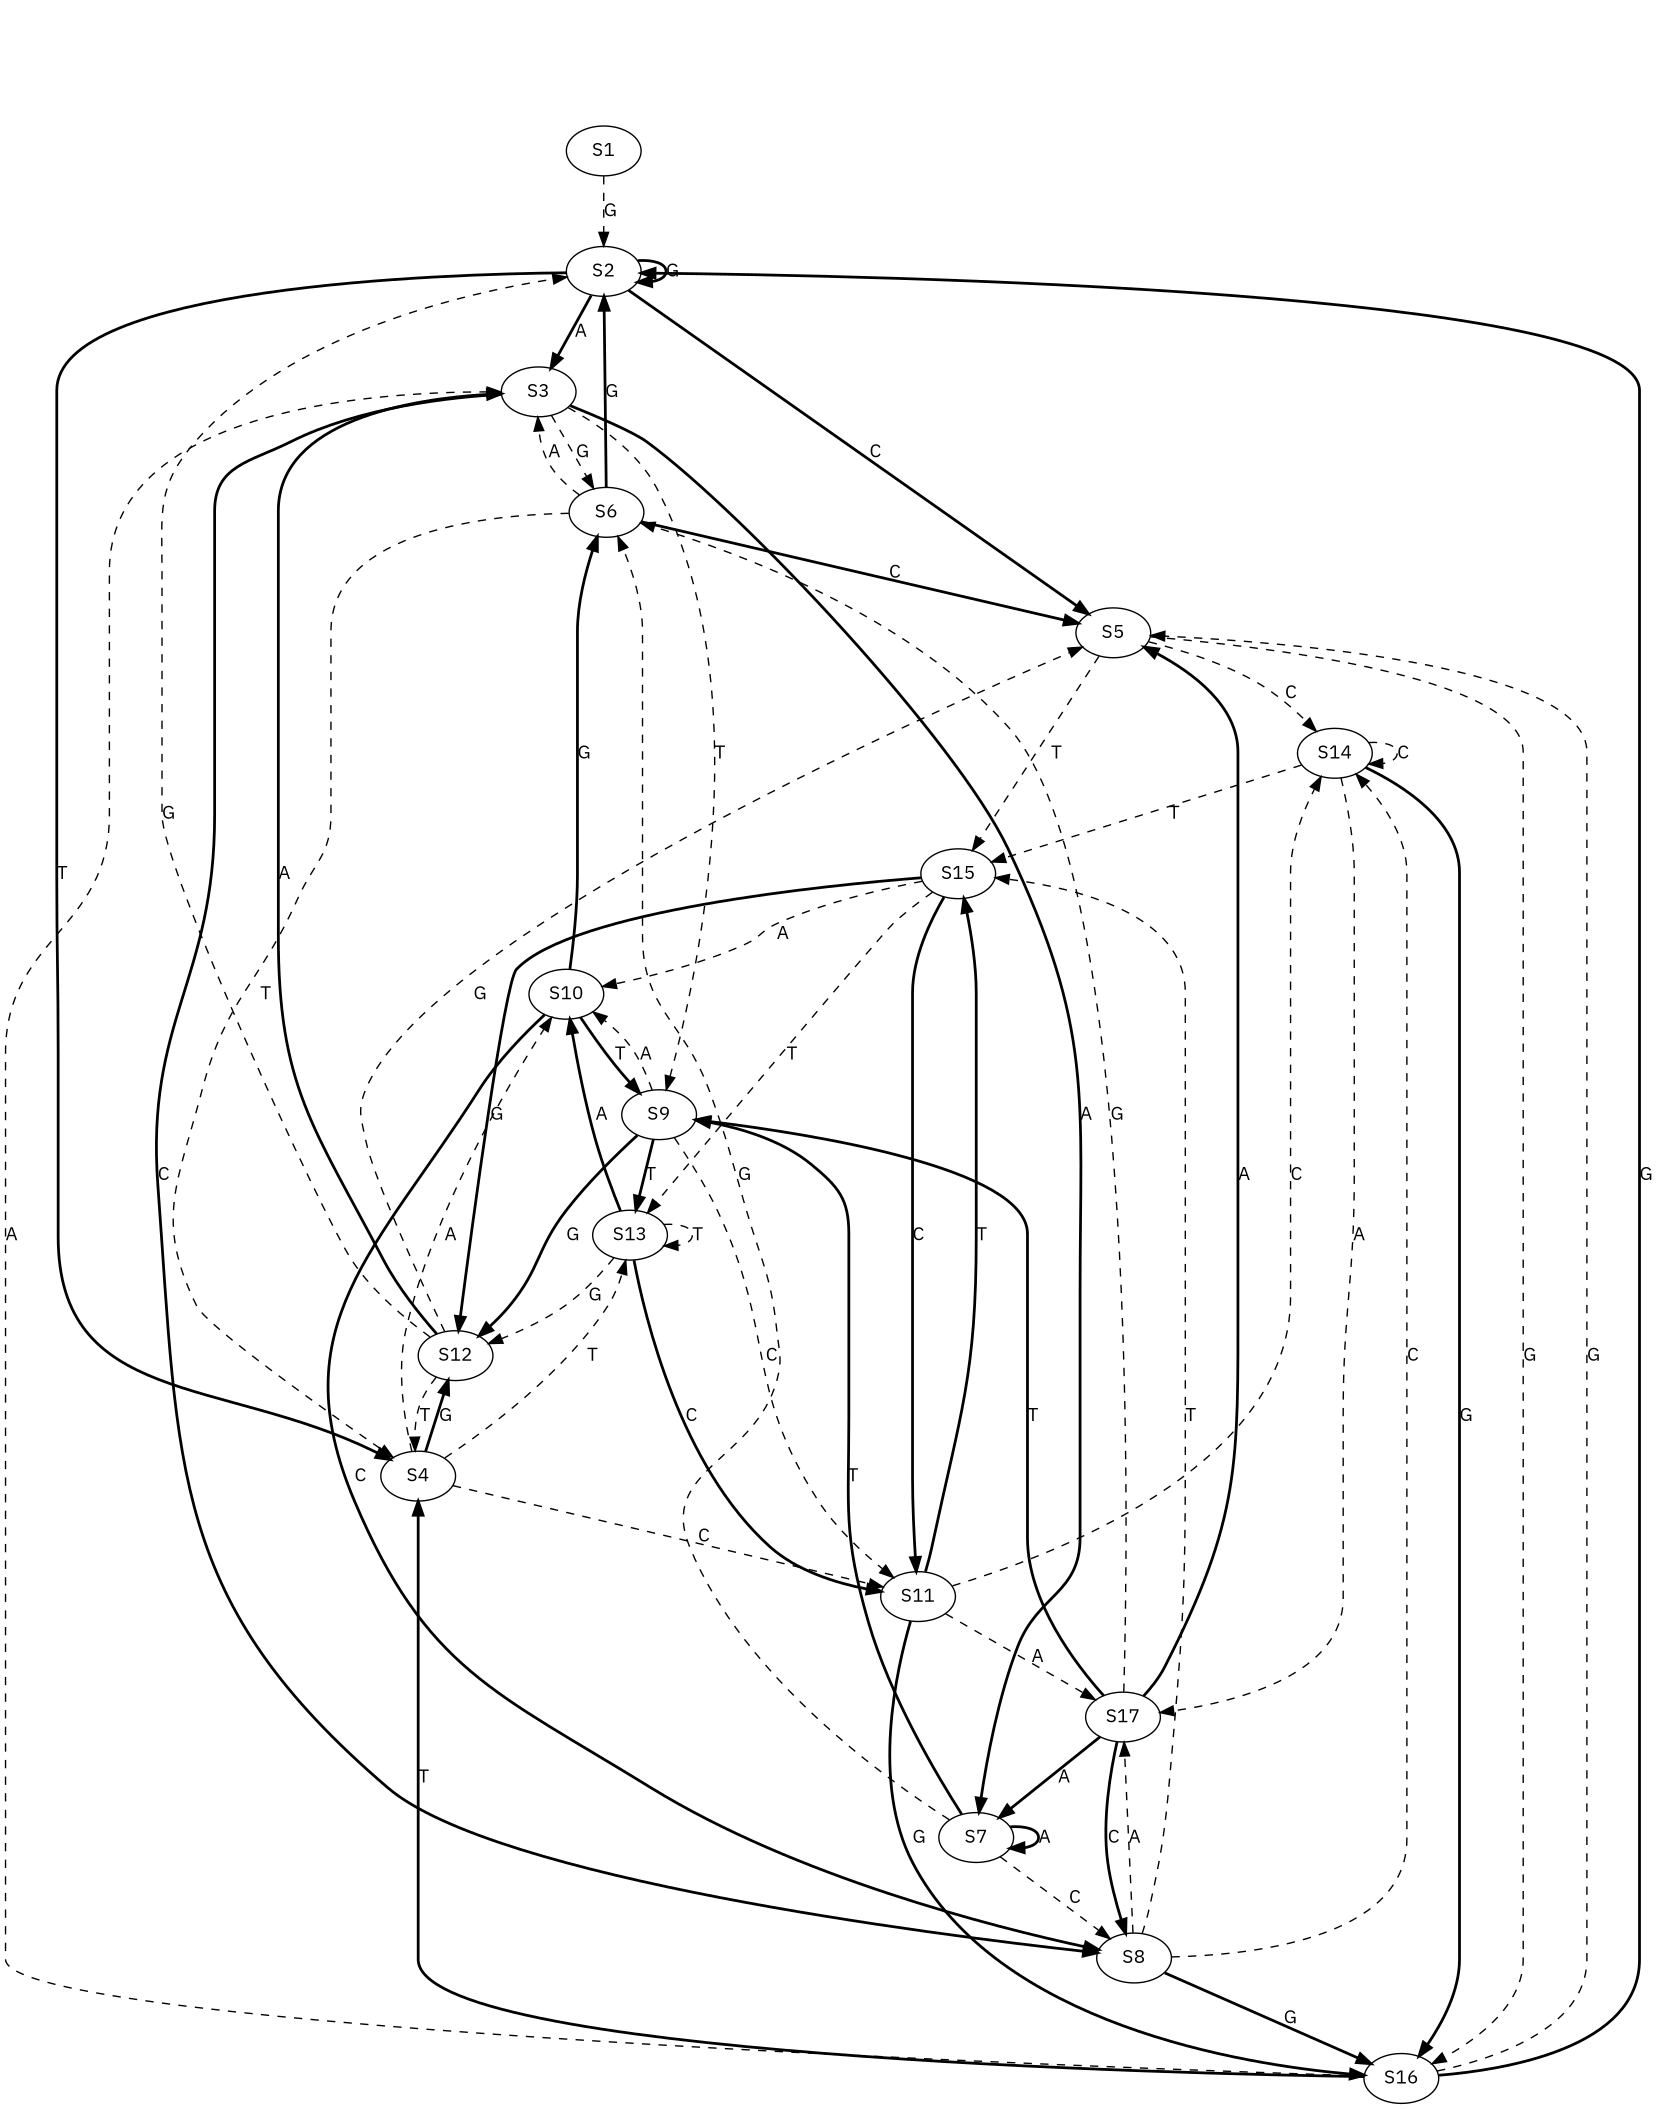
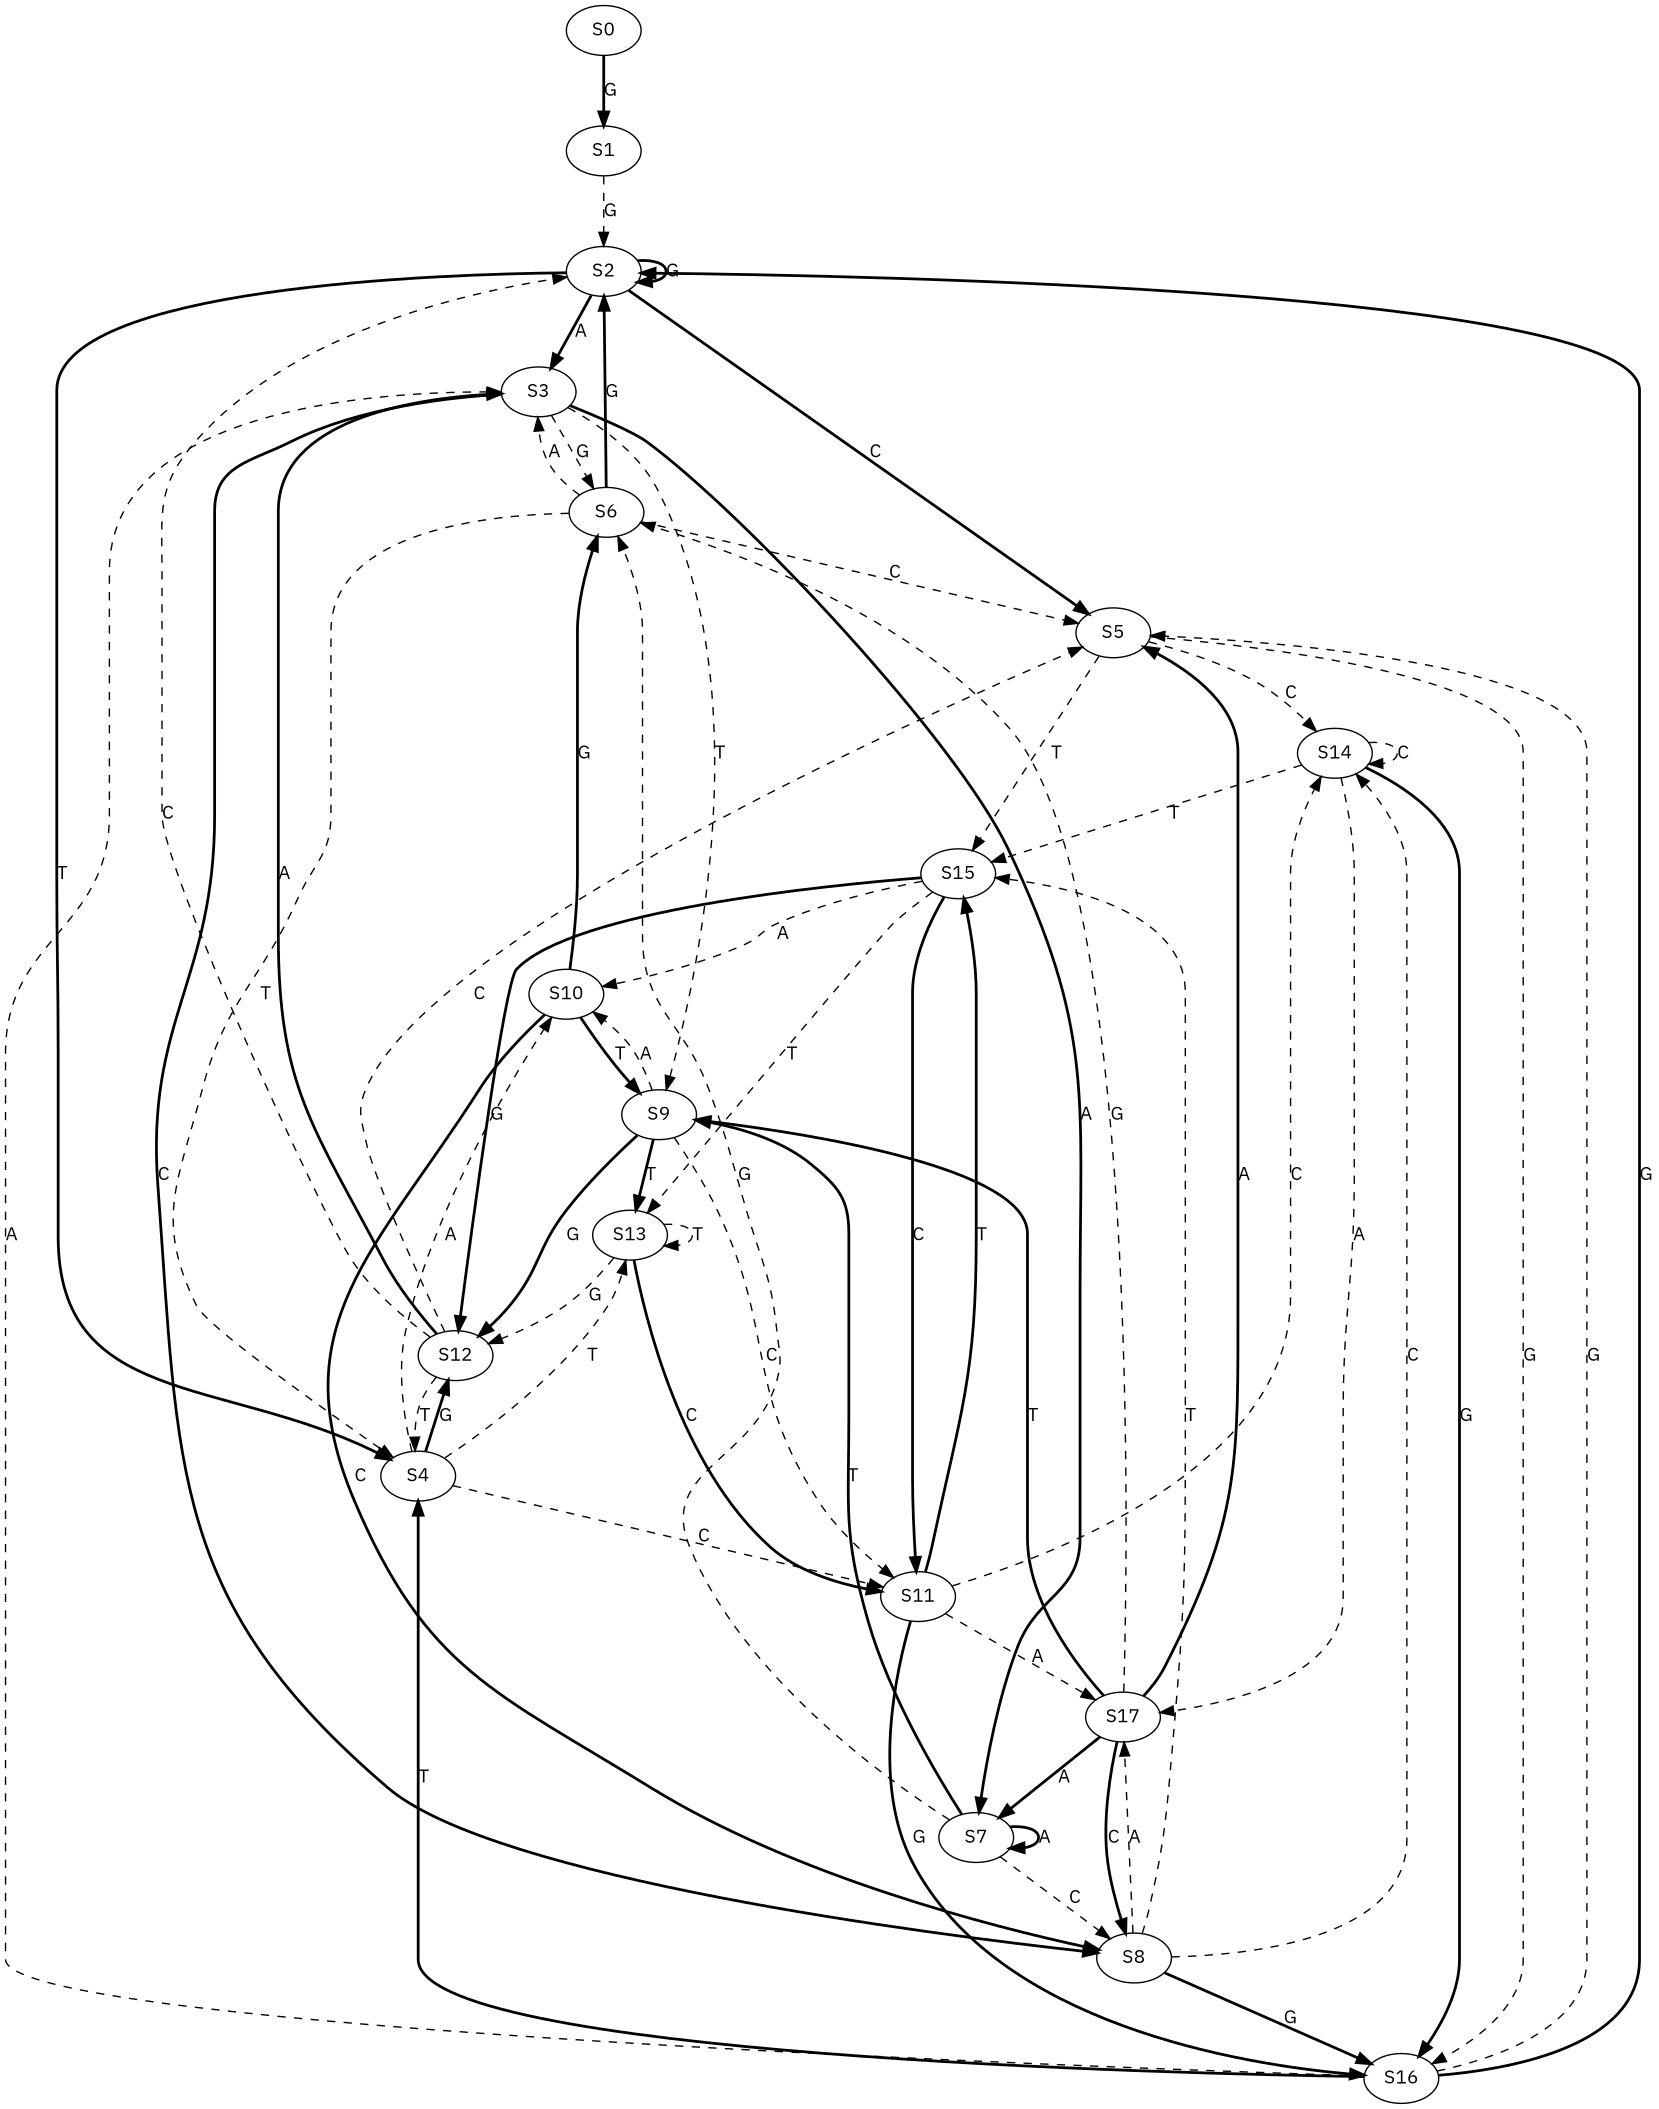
none -> (604, 30)
(853, 571) -> (853, 571)
(169, 814) -> (169, 814)
(480, 994) -> (480, 994)
(591, 1123) -> none
